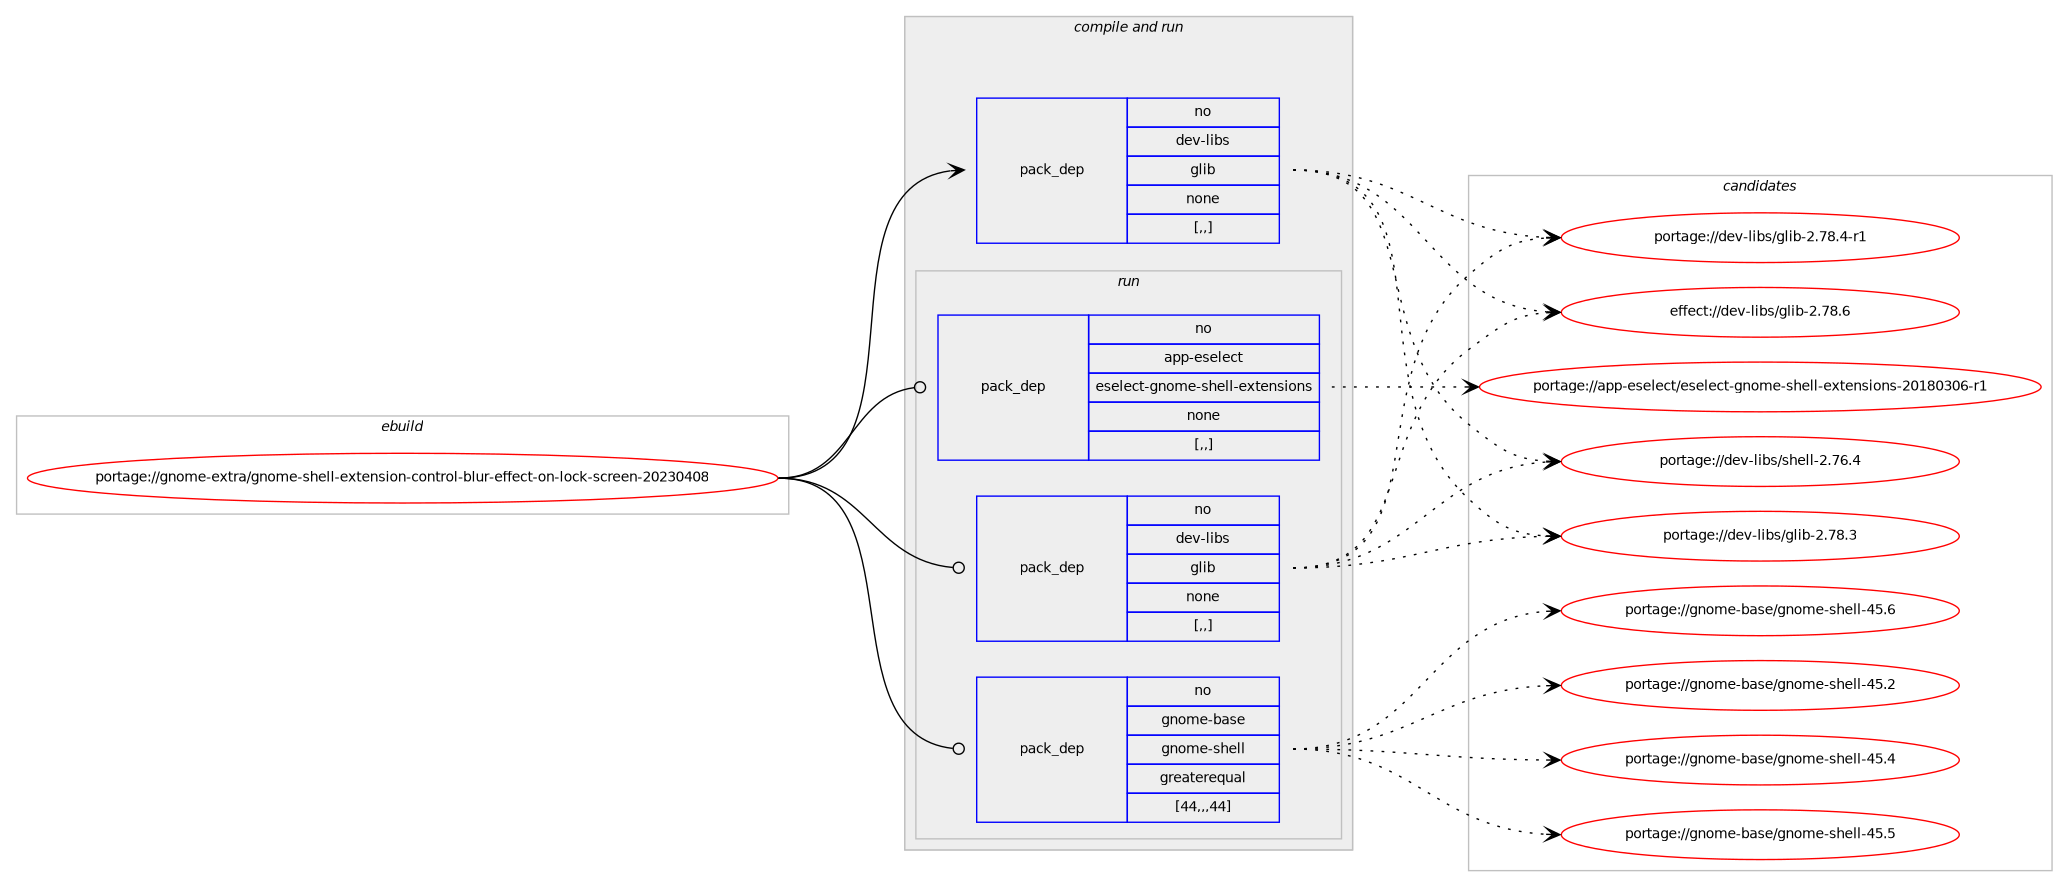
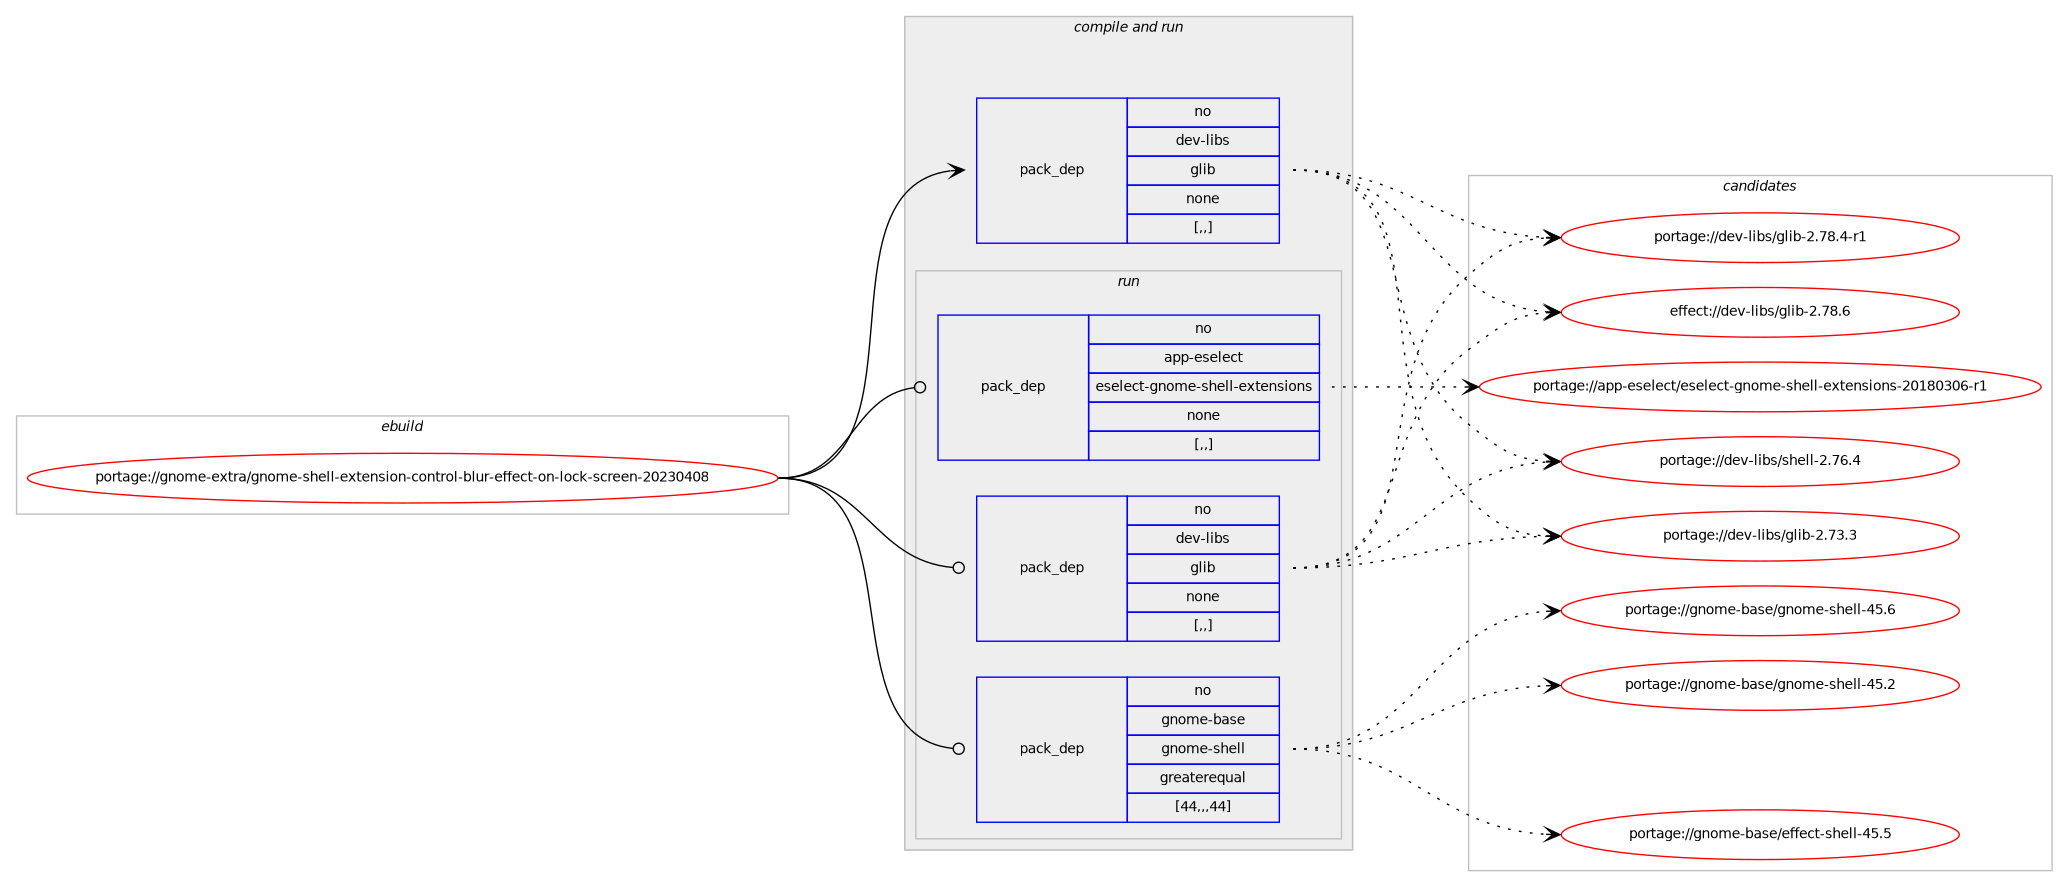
(1760, 536) -> (1760, 536)
(1760, 760) -> none
(1760, 835) -> (1760, 835)
